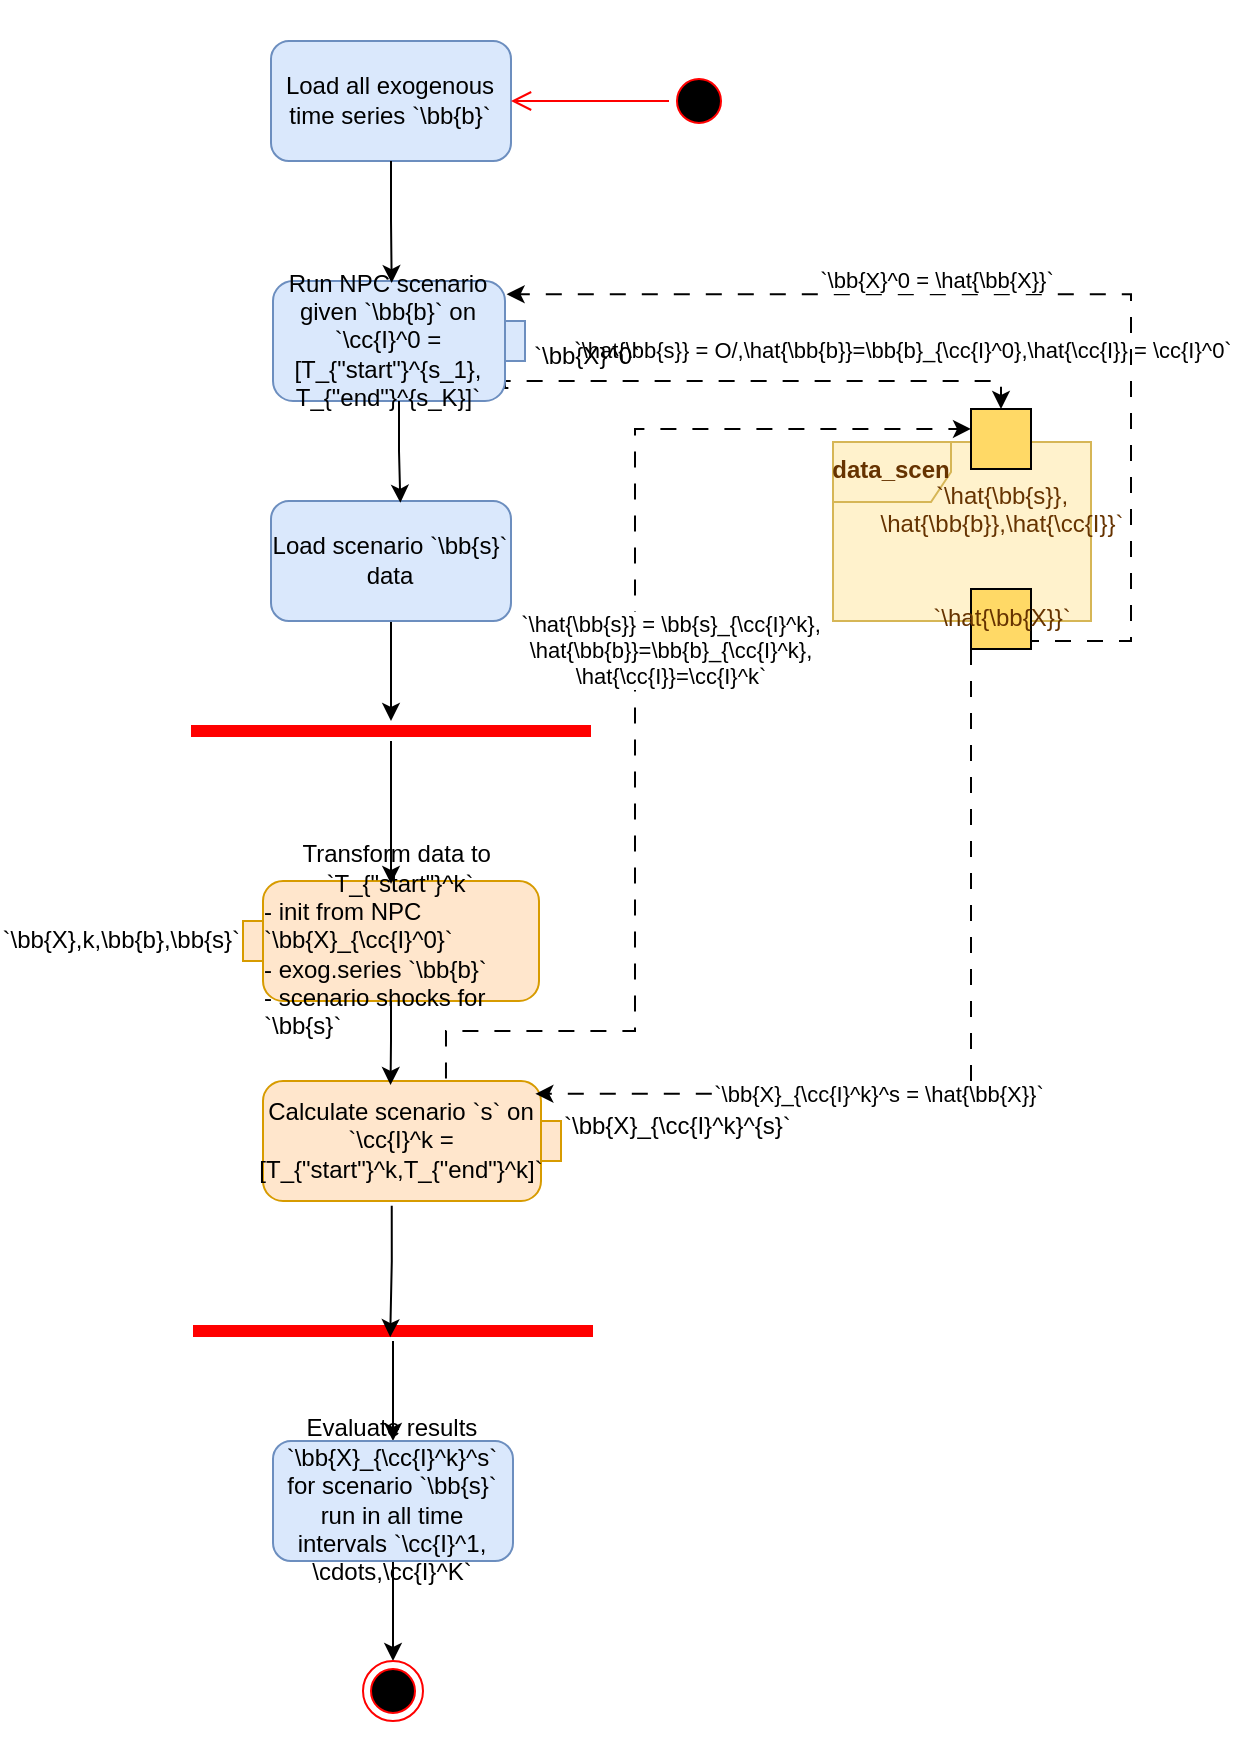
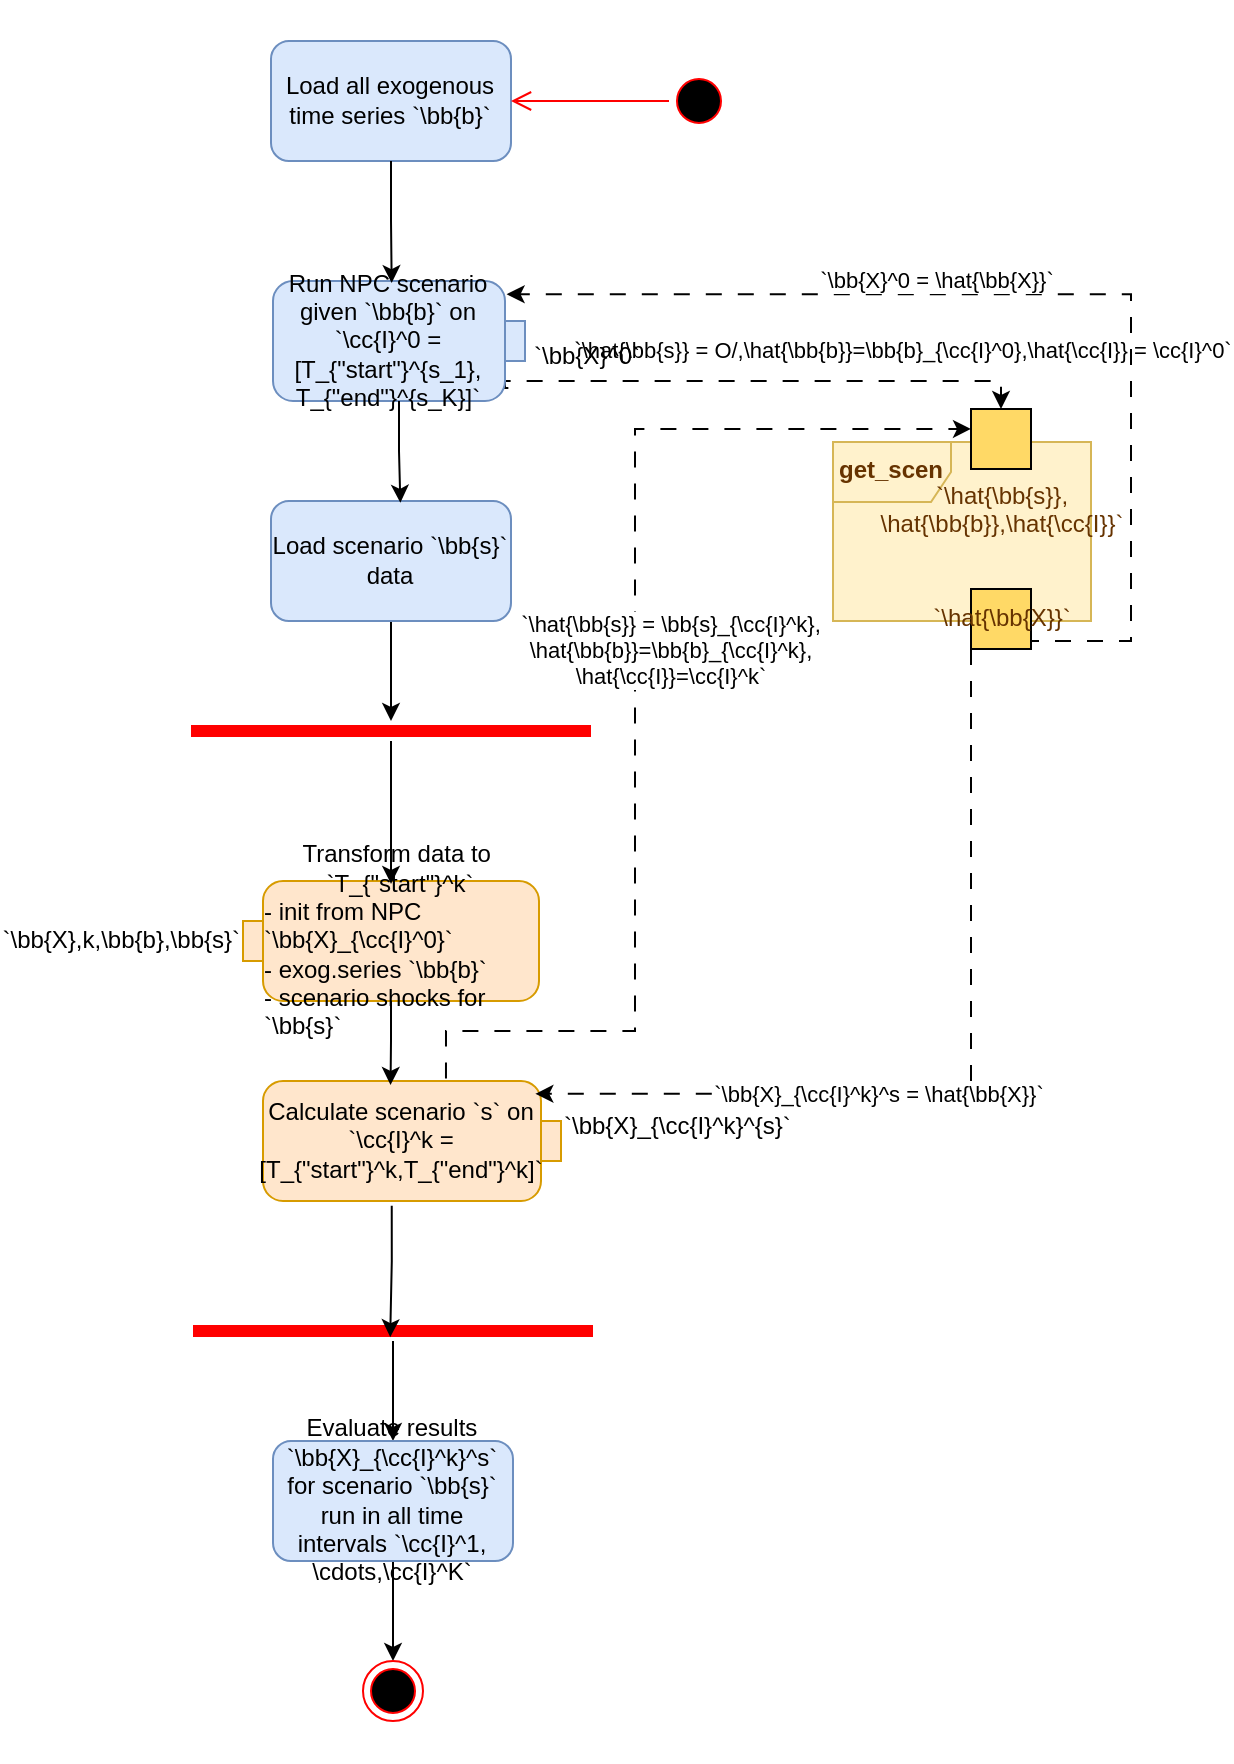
(892, 471) -> (892, 471)
